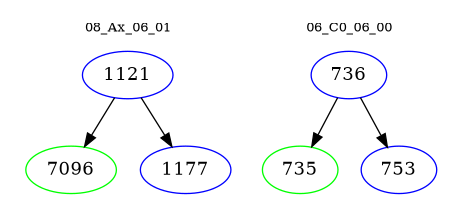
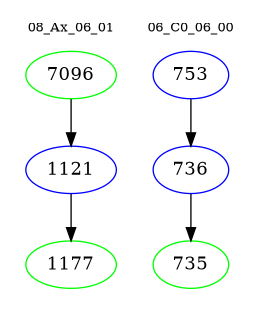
(103, 116) -> (71, 116)
(371, 117) -> (191, 116)
(186, 170) -> (71, 265)
